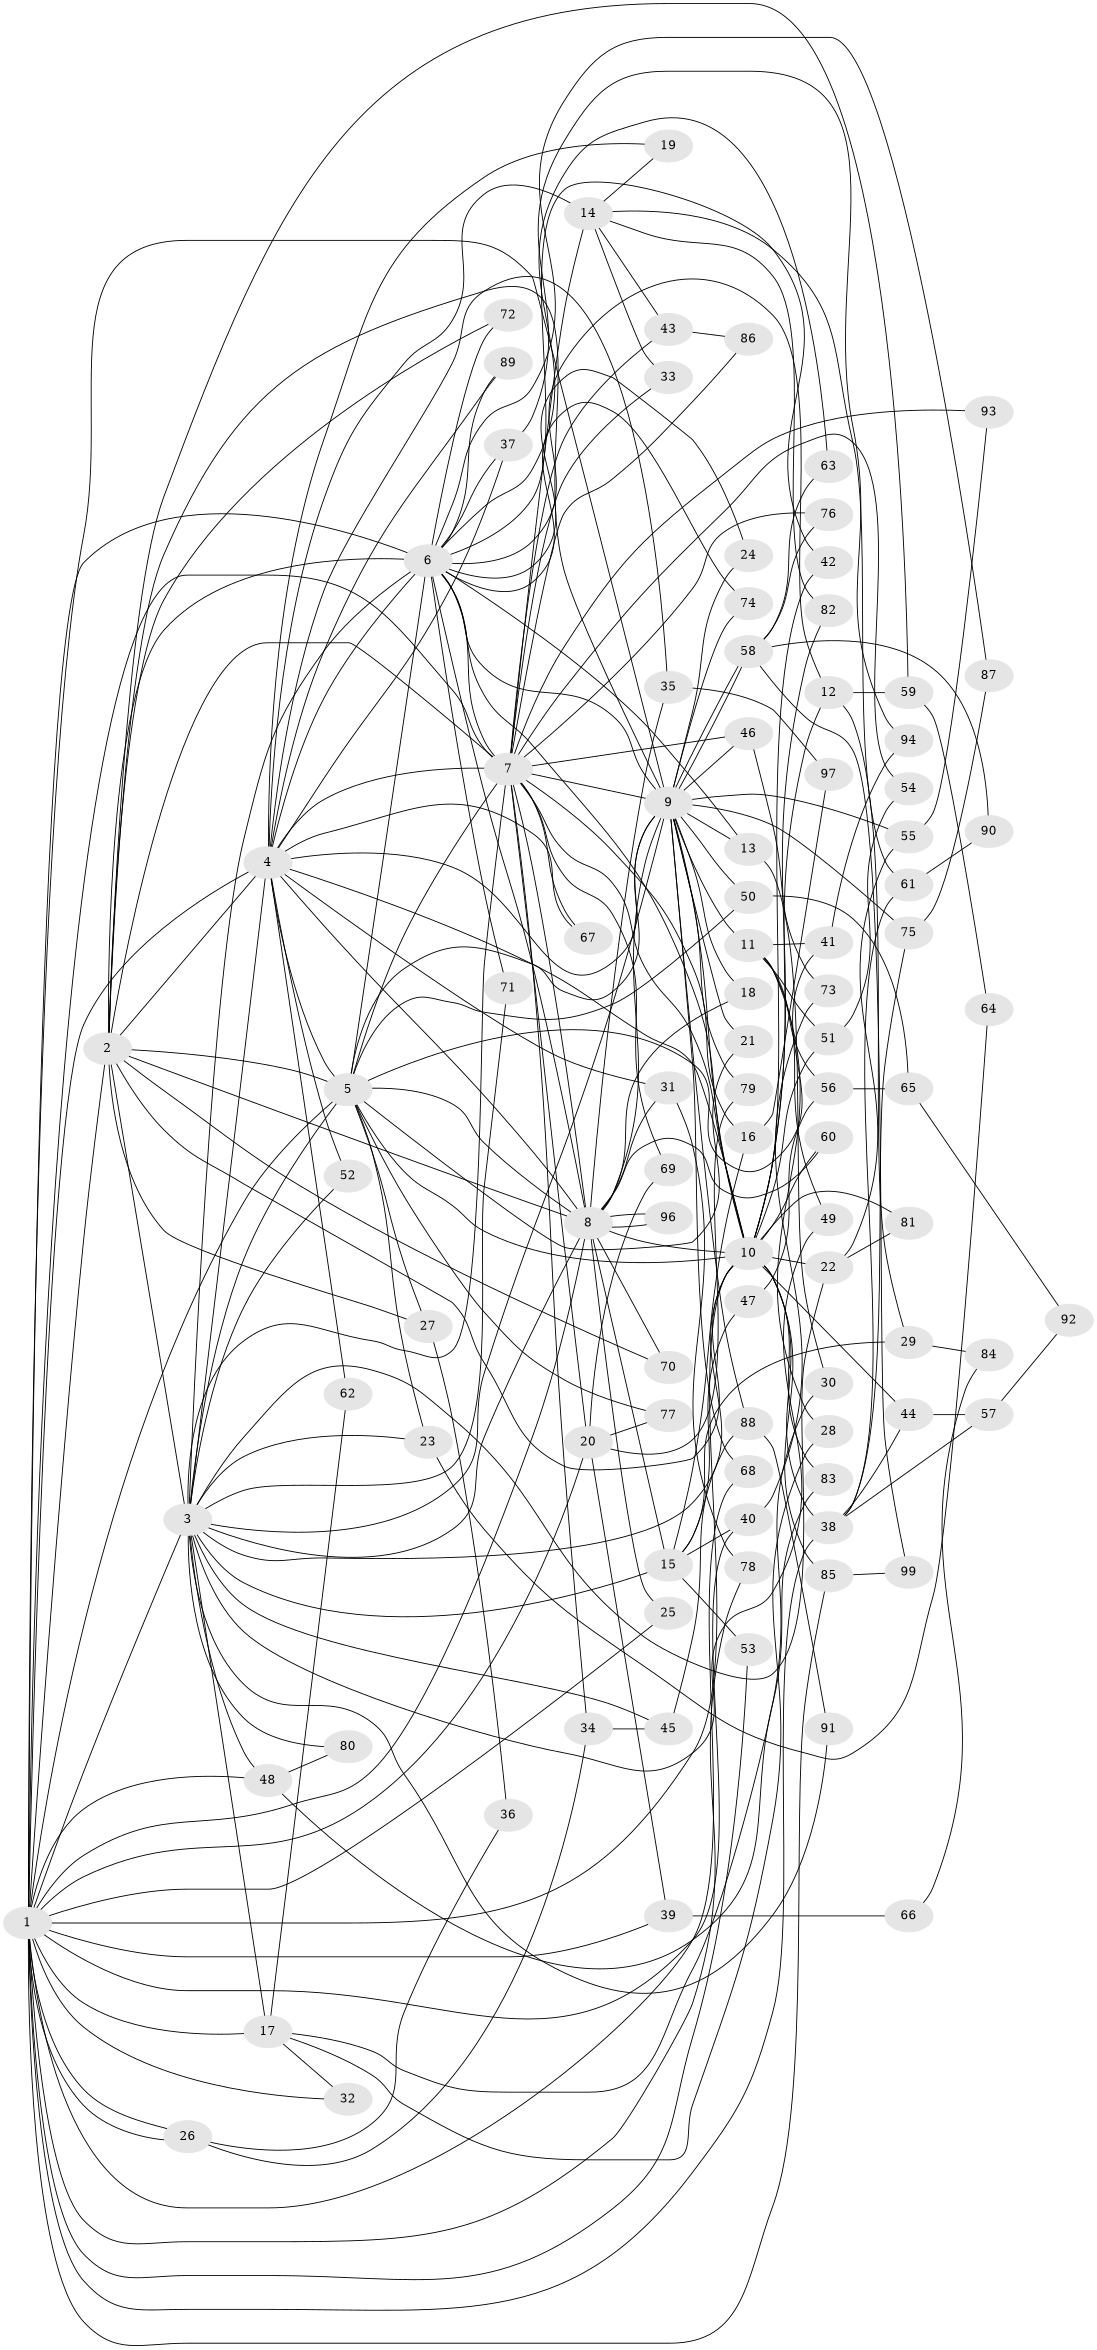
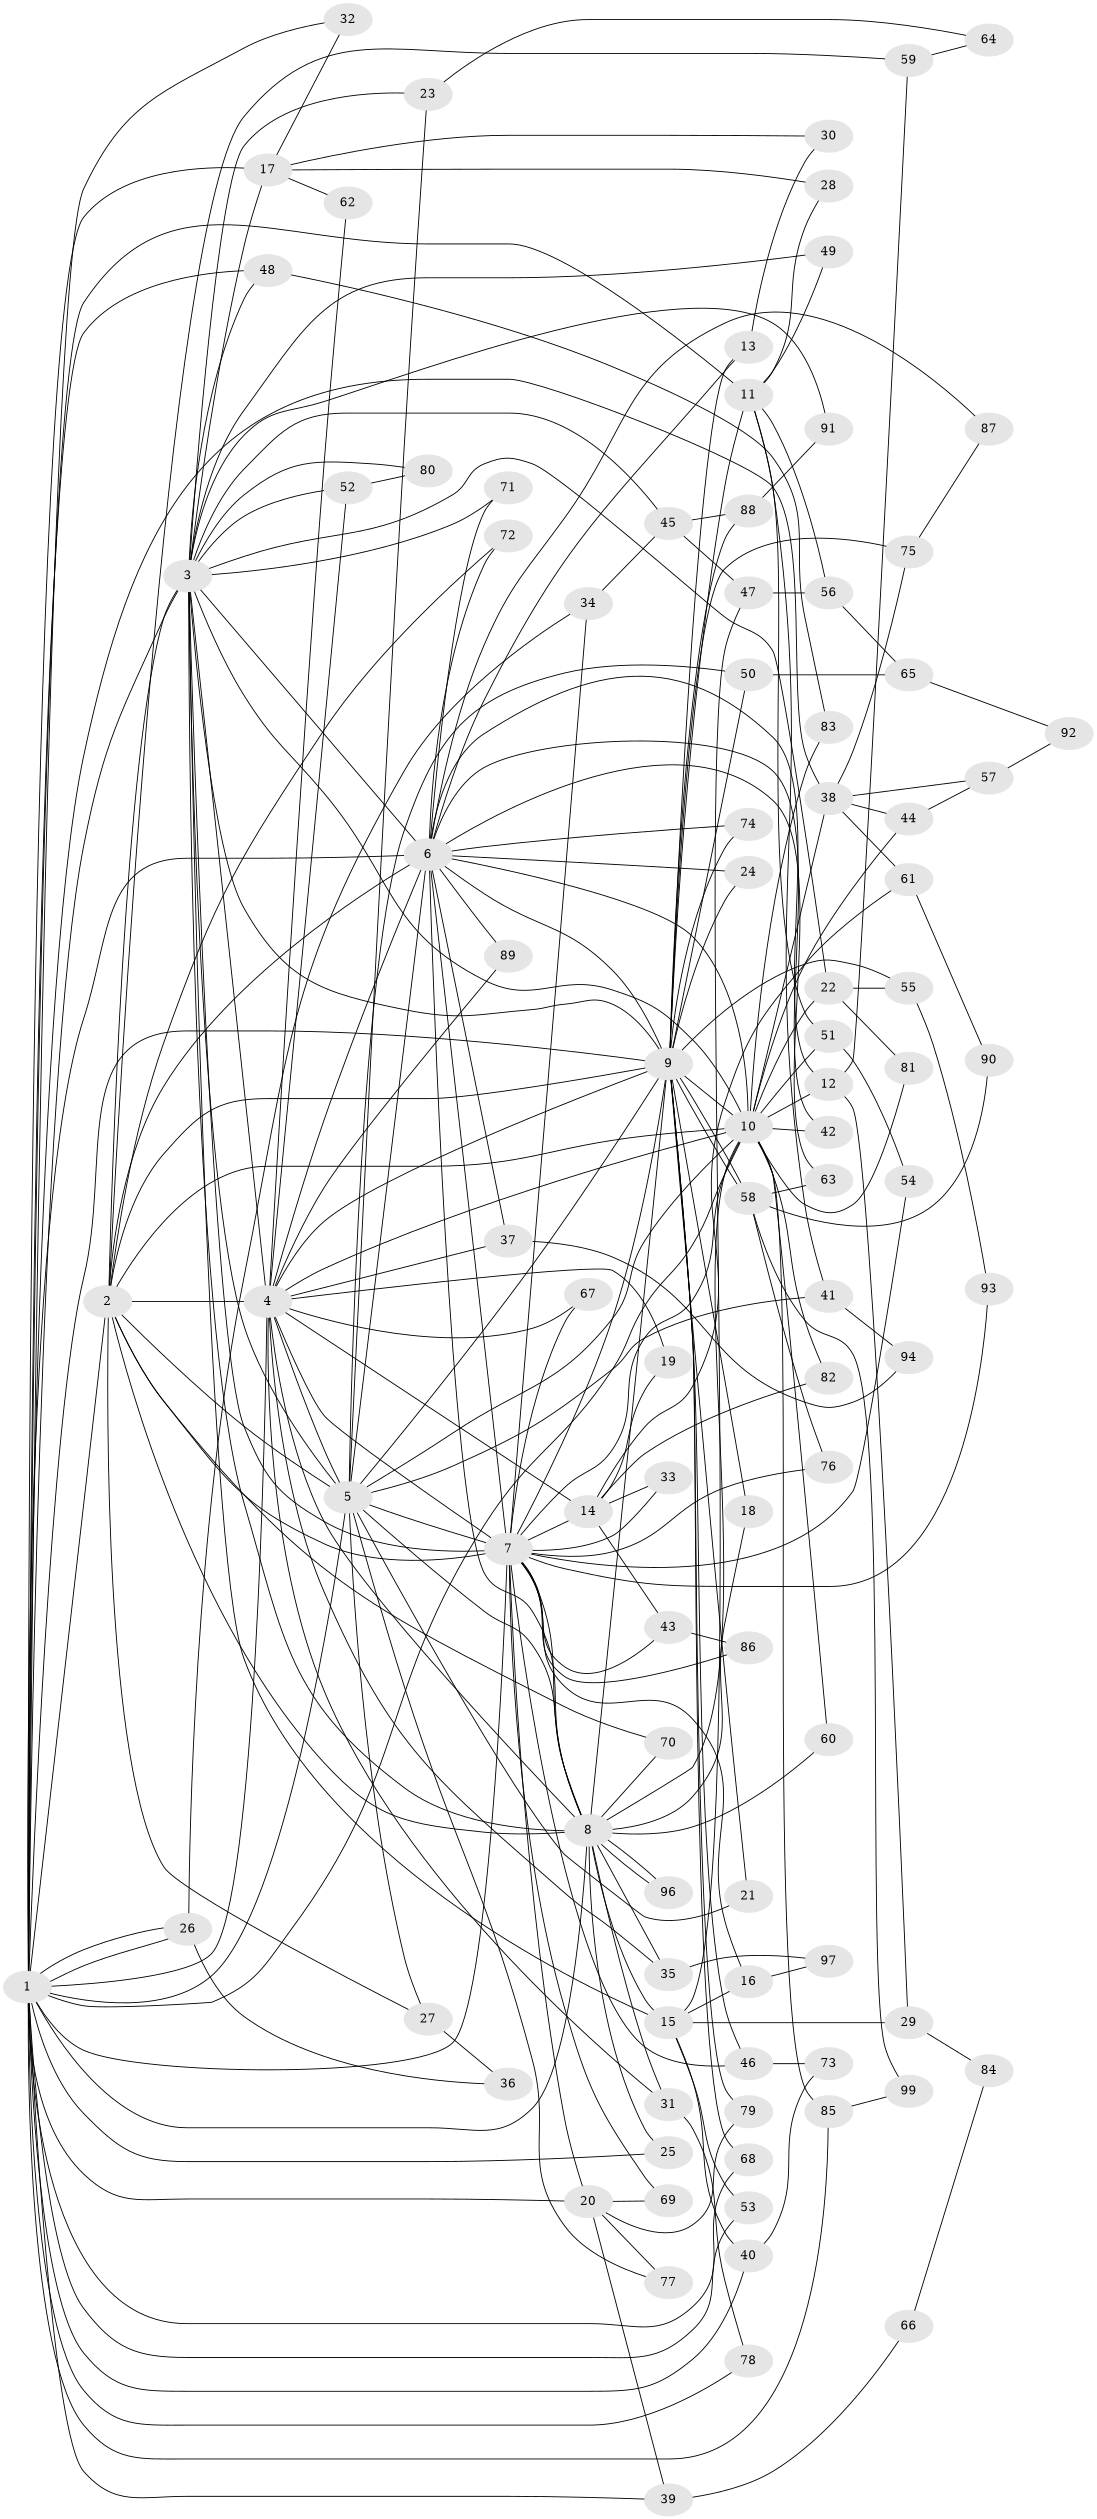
none -> (86, 300)
none -> (707, 557)
(308, 1764) -> (388, 479)
